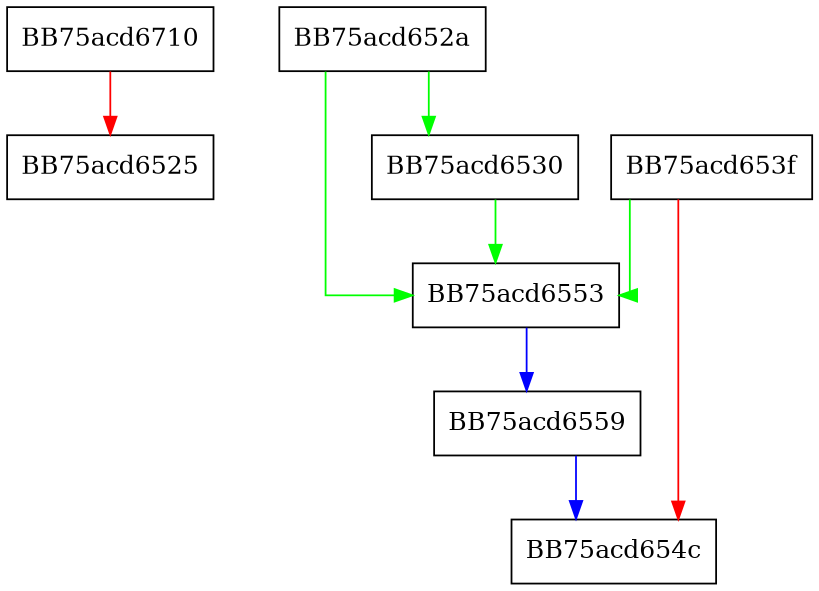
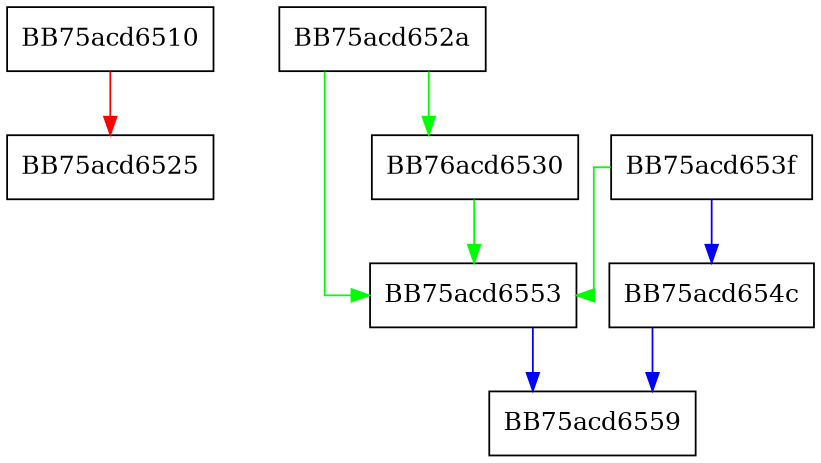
(110, 39) -> (110, 39)
(475, 167) -> (475, 167)
(678, 350) -> (712, 222)
(576, 478) -> (653, 350)
